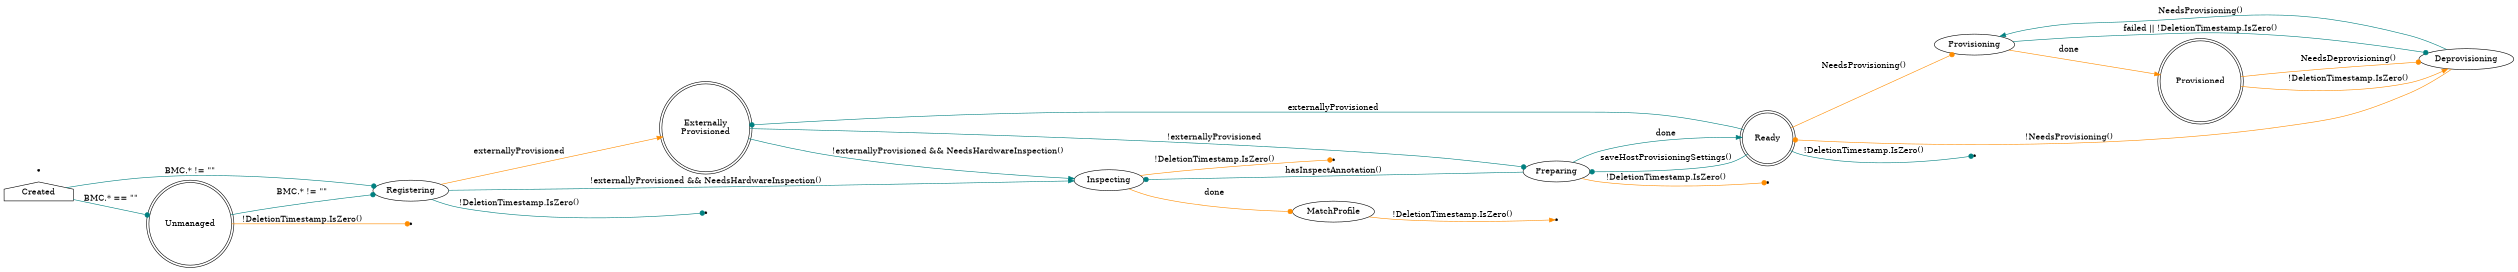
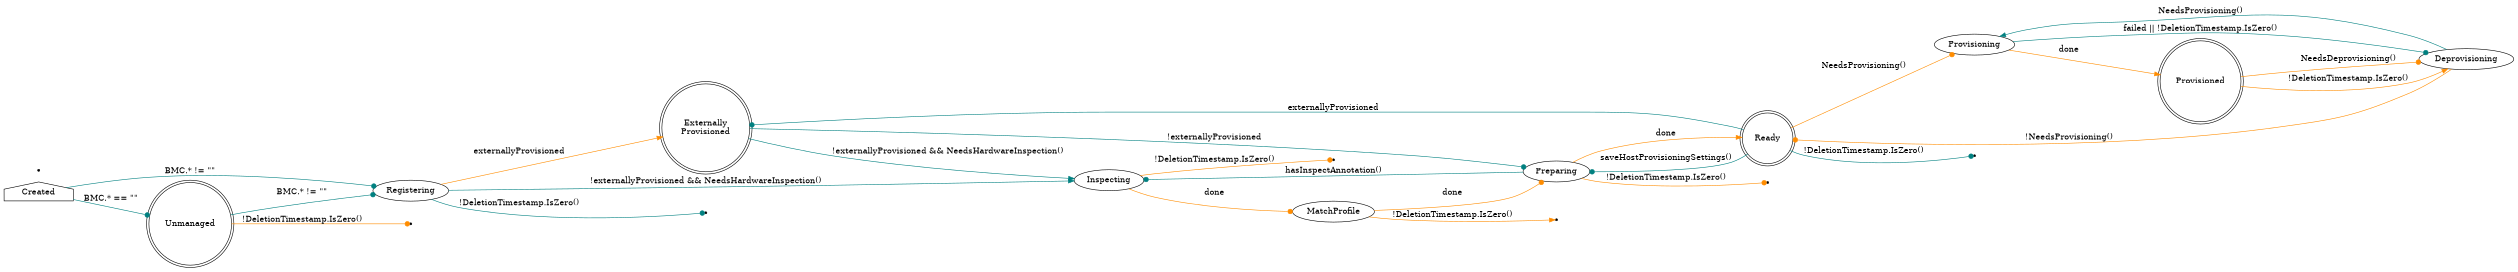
(1653, 142) -> (1653, 142)
none -> (1459, 205)
